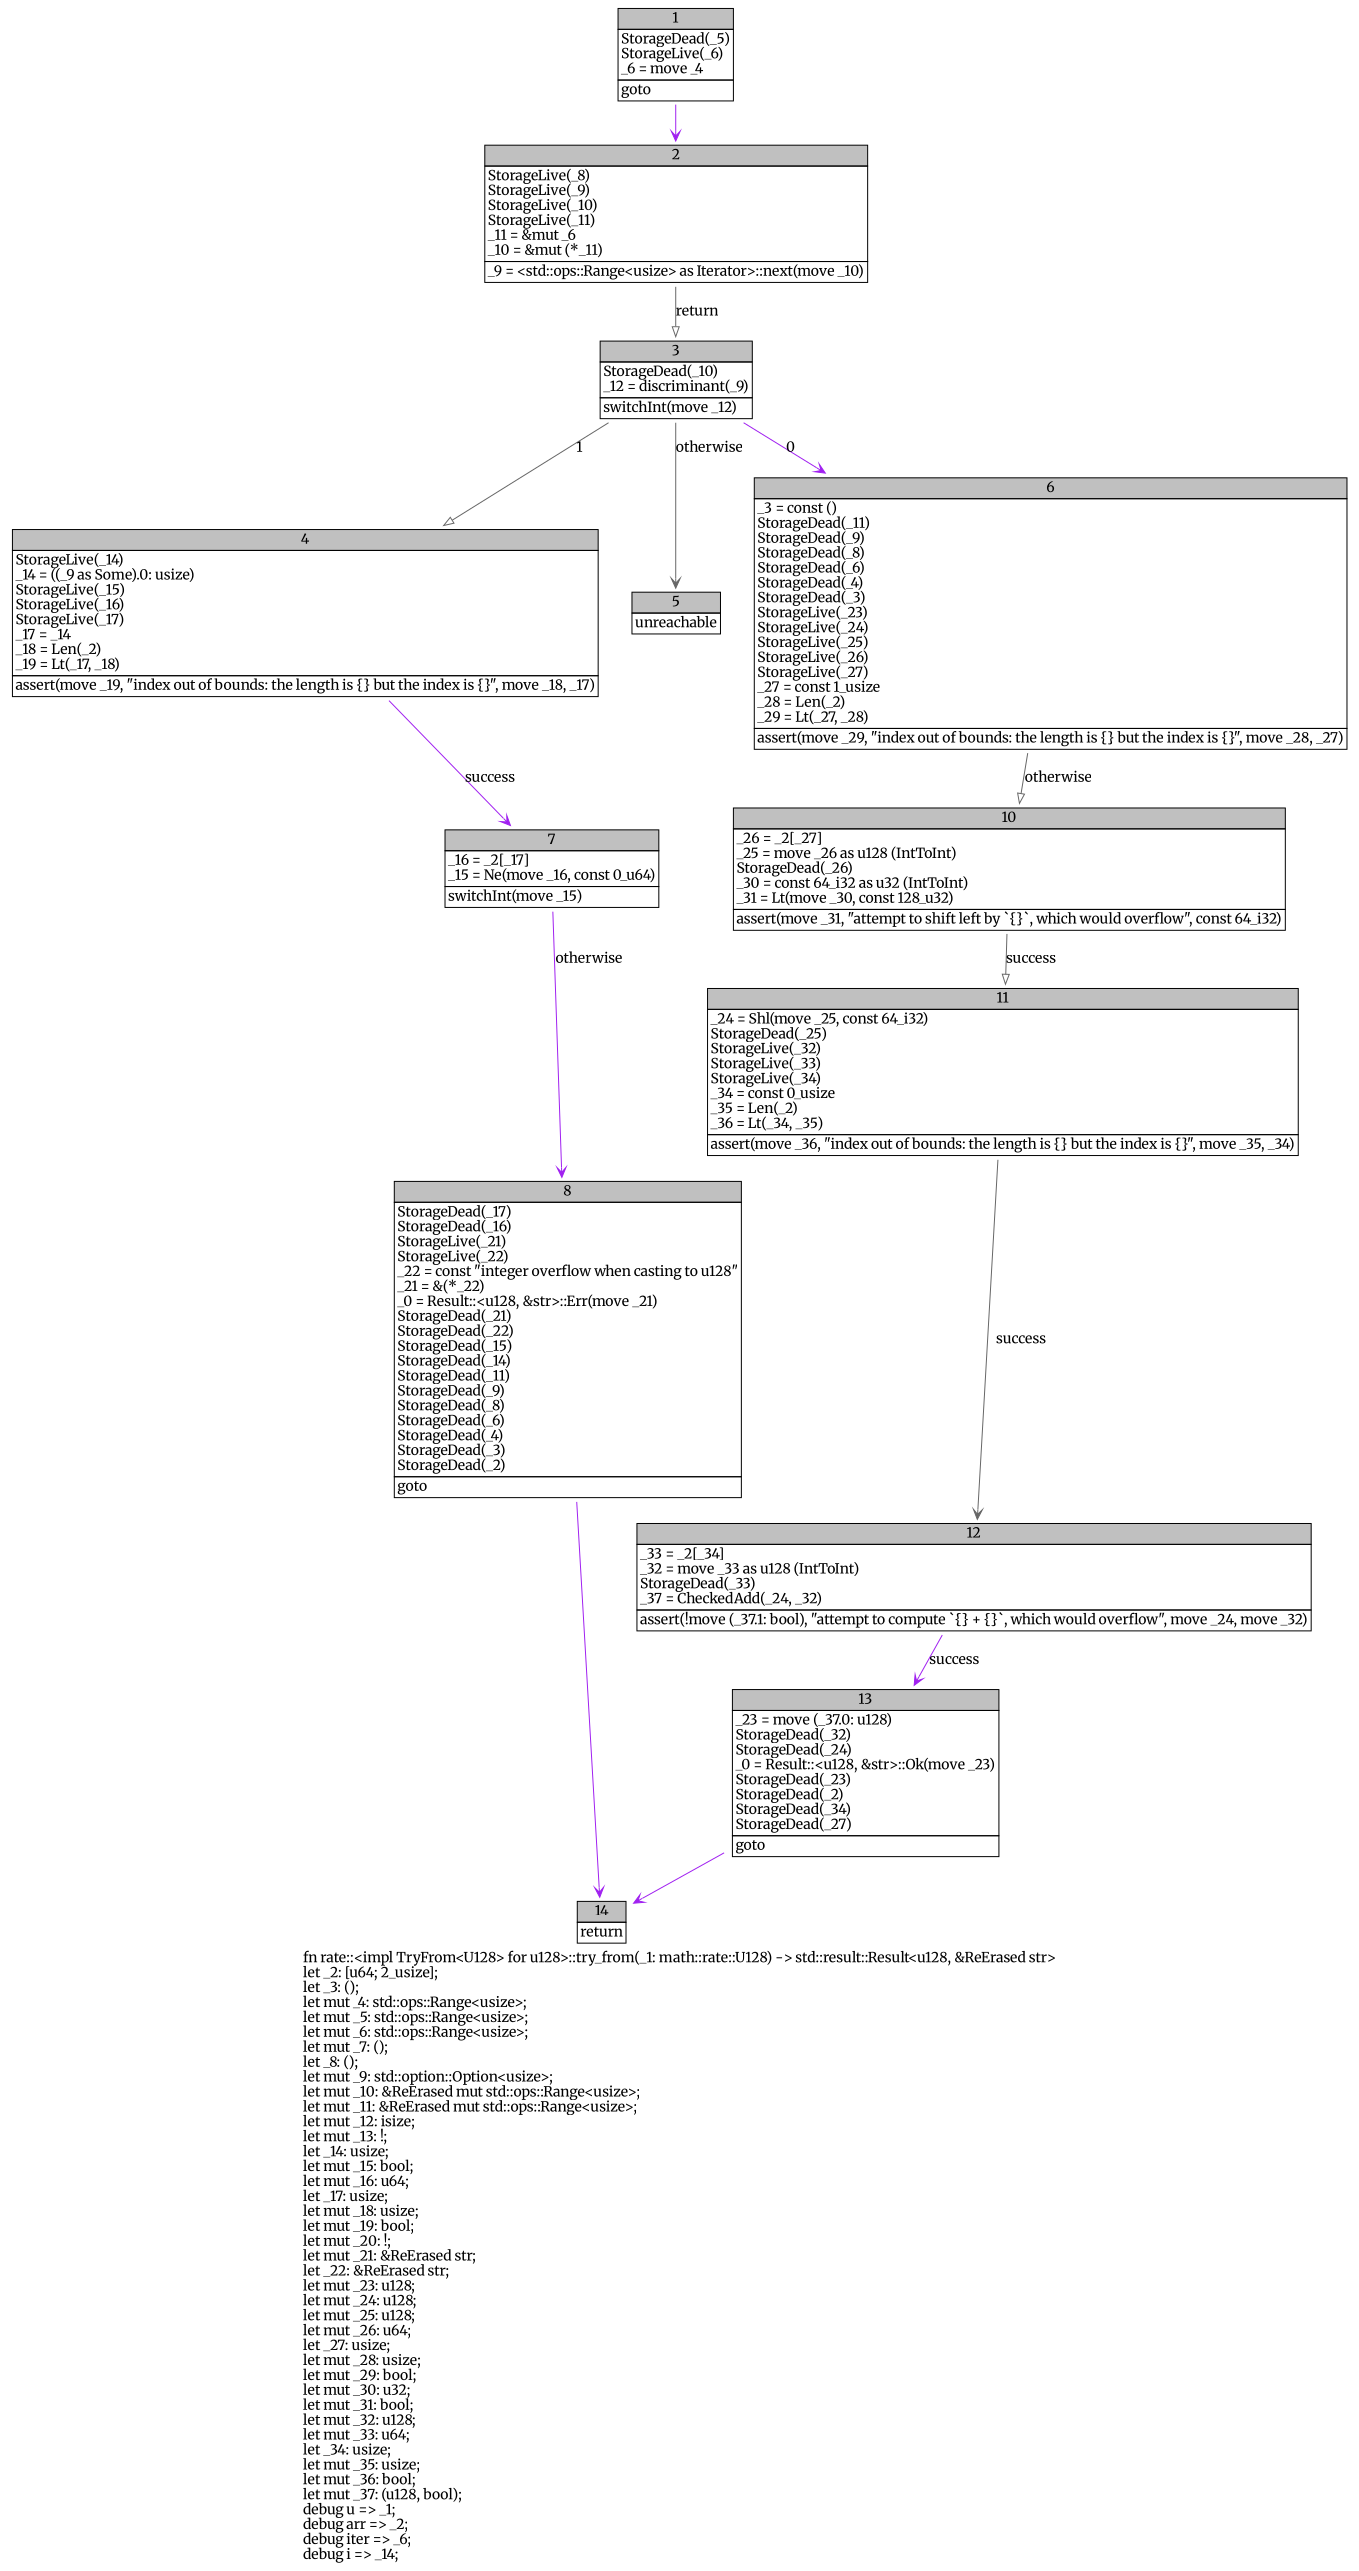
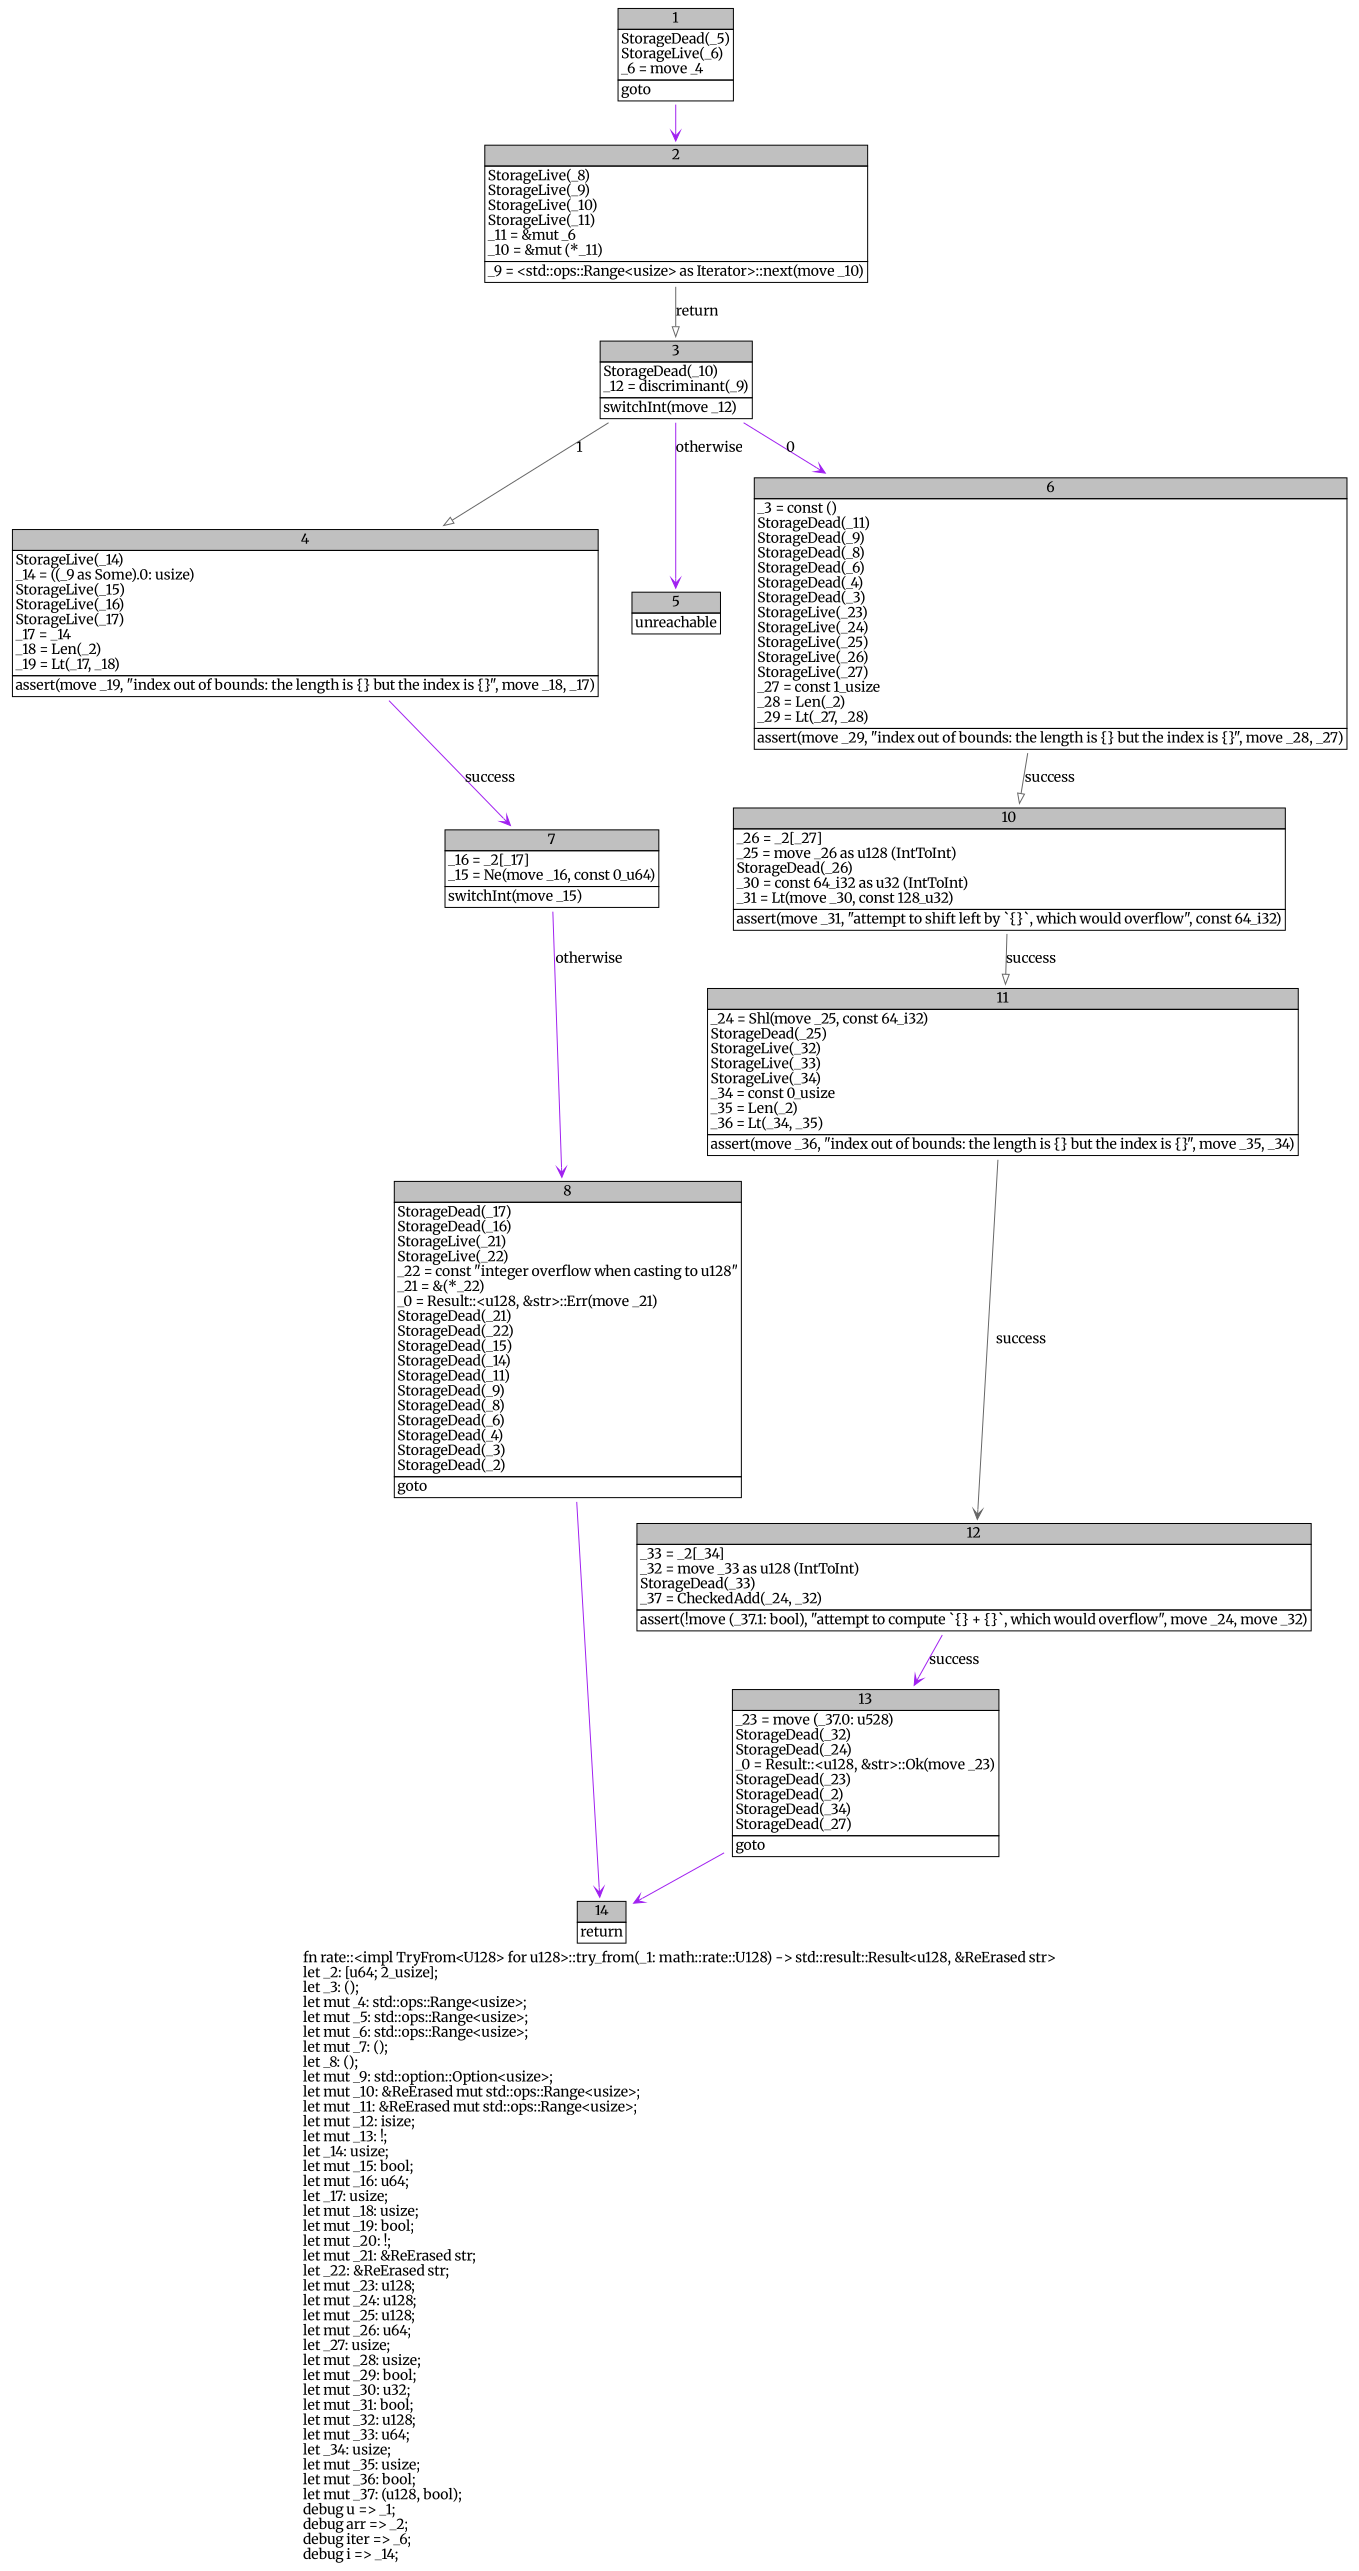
(676, 500) -> (676, 500)
(1059, 778) -> (1050, 778)
(814, 1720) -> (815, 1720)
